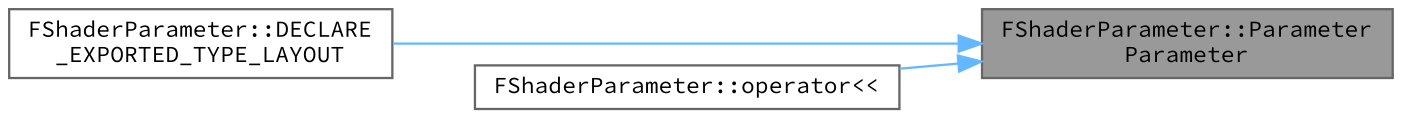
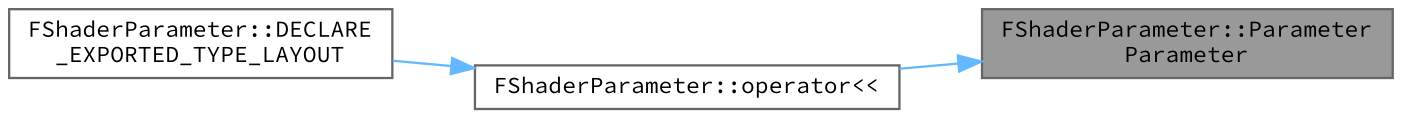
(675, 44) -> (422, 63)
